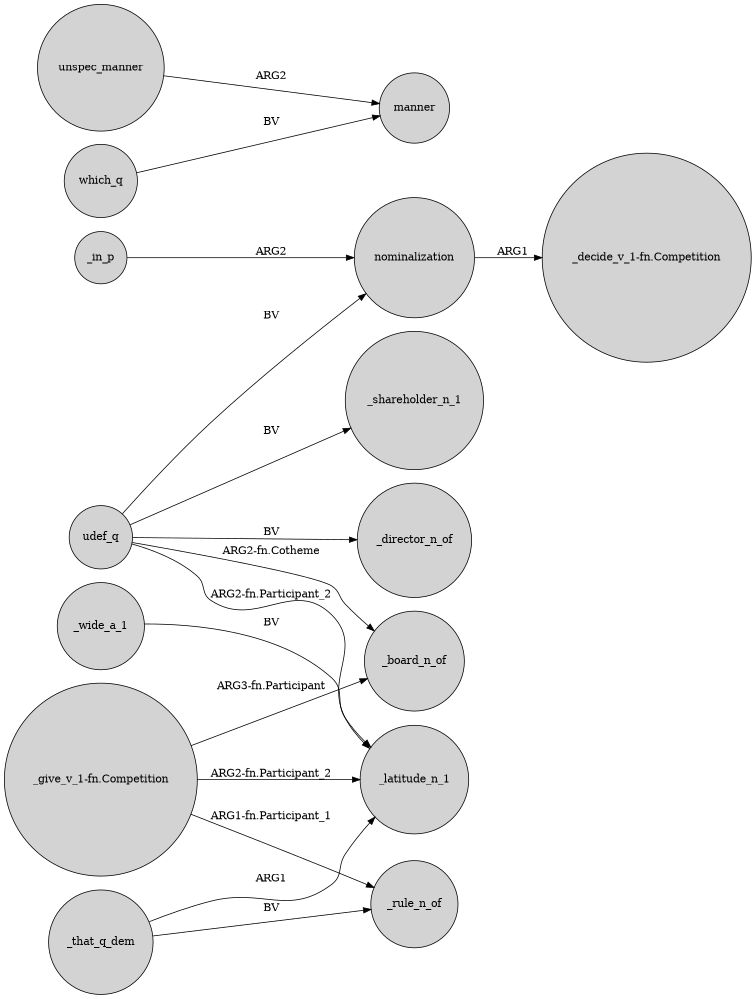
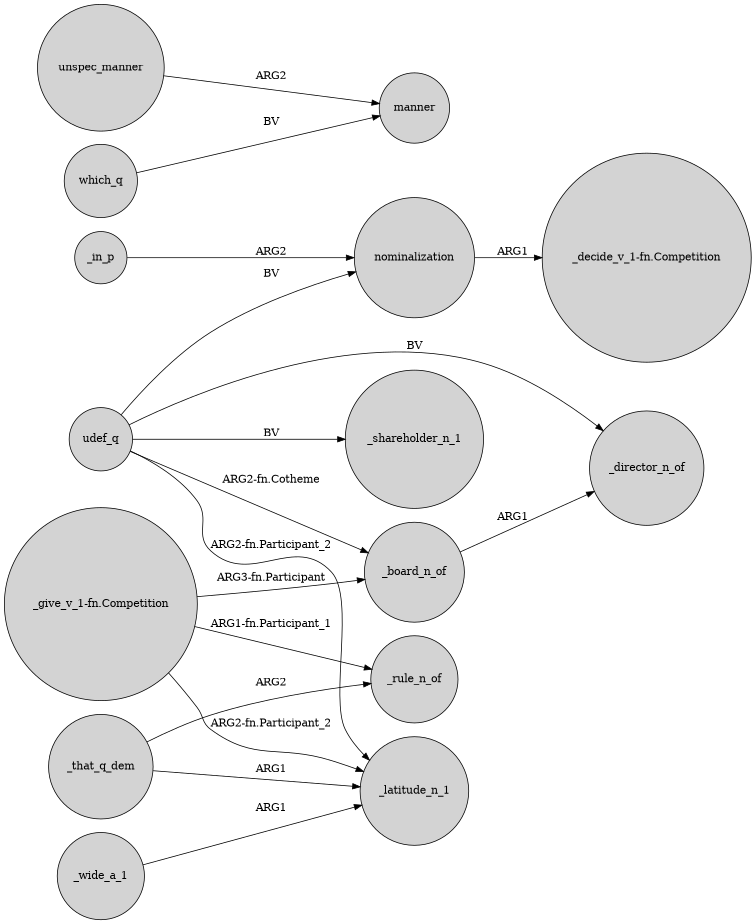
none -> (524, 523)
(271, 623) -> (271, 808)
(271, 908) -> (271, 683)
